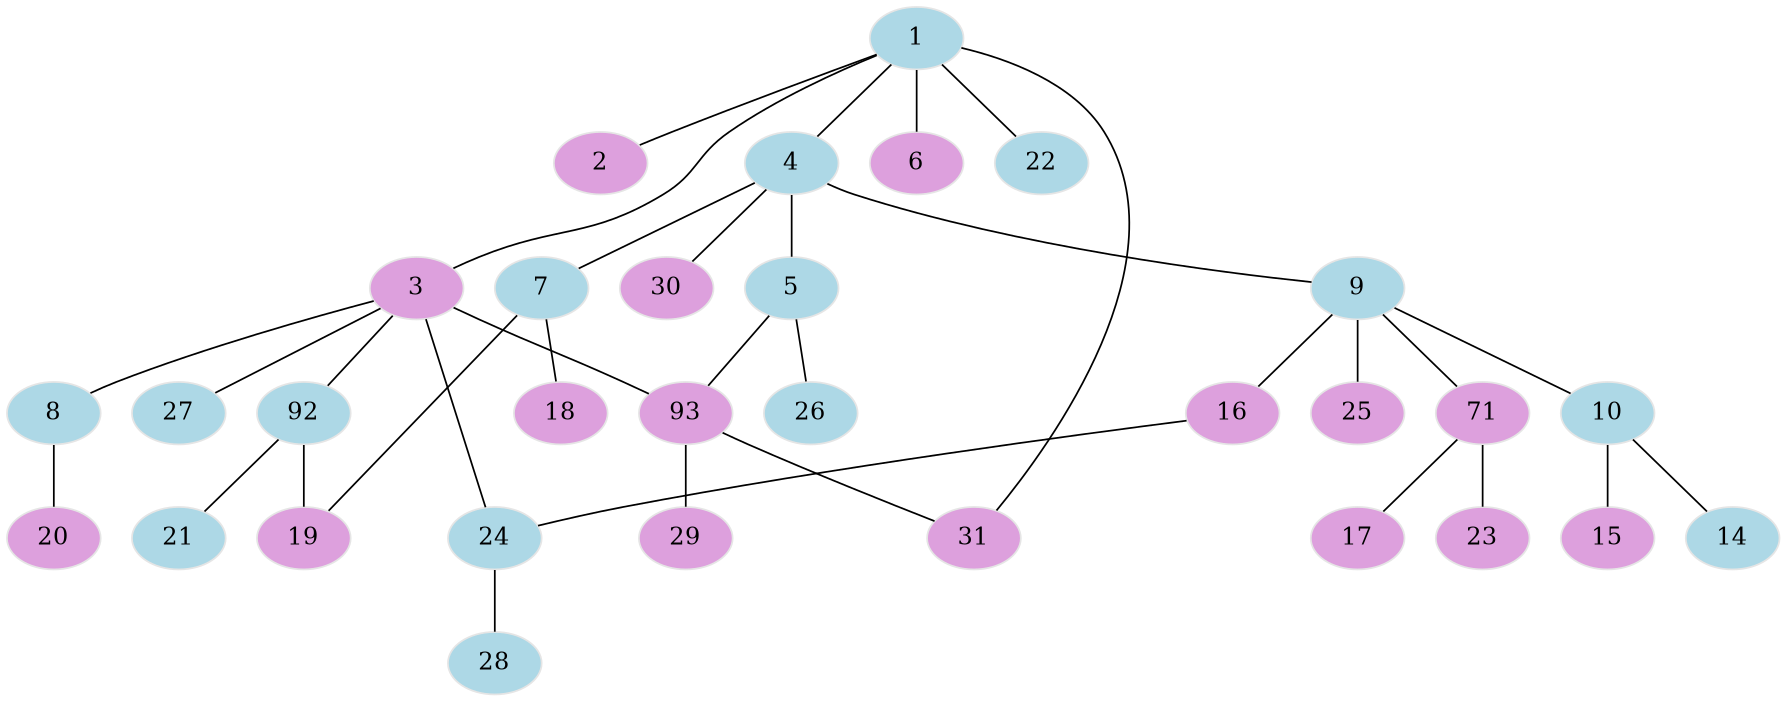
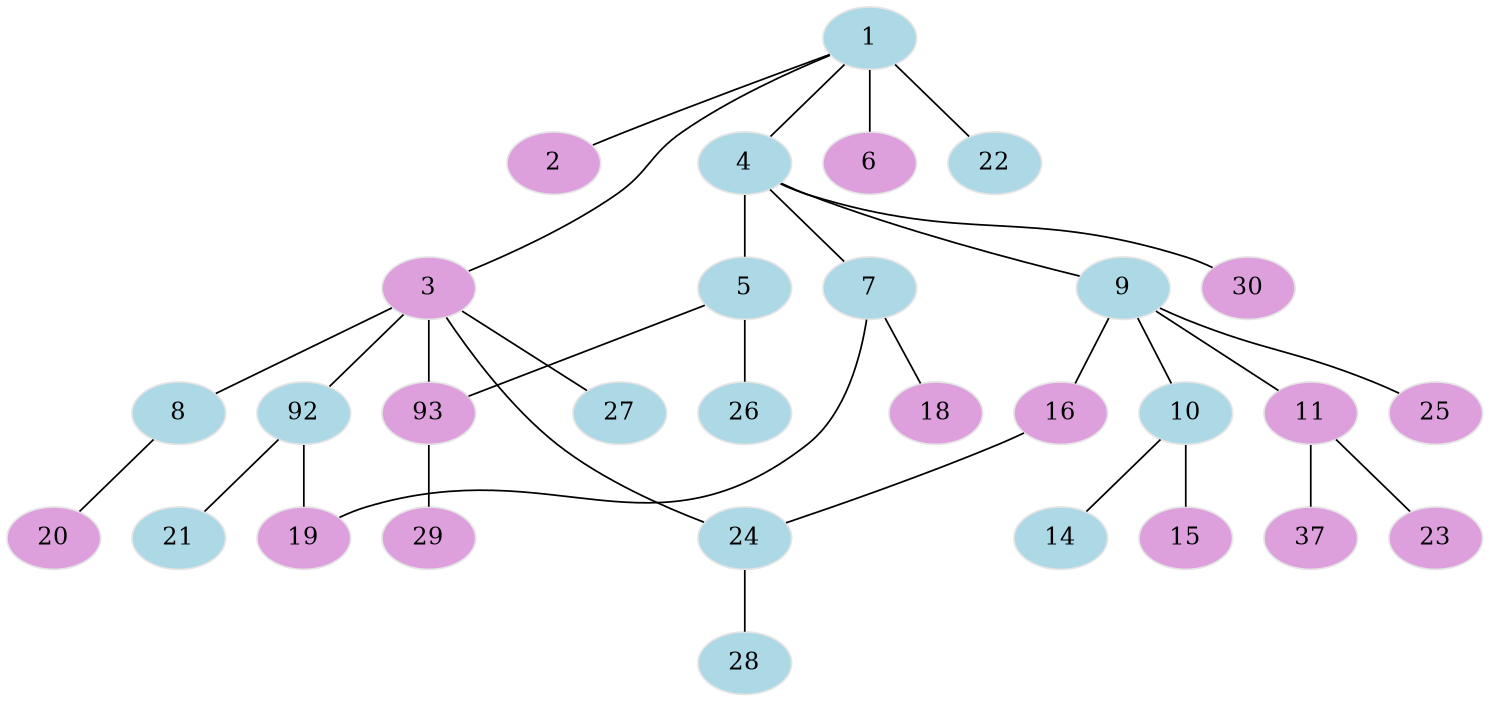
(1483, 413) -> (1311, 413)
(974, 538) -> none
(1358, 538) -> (1311, 538)
